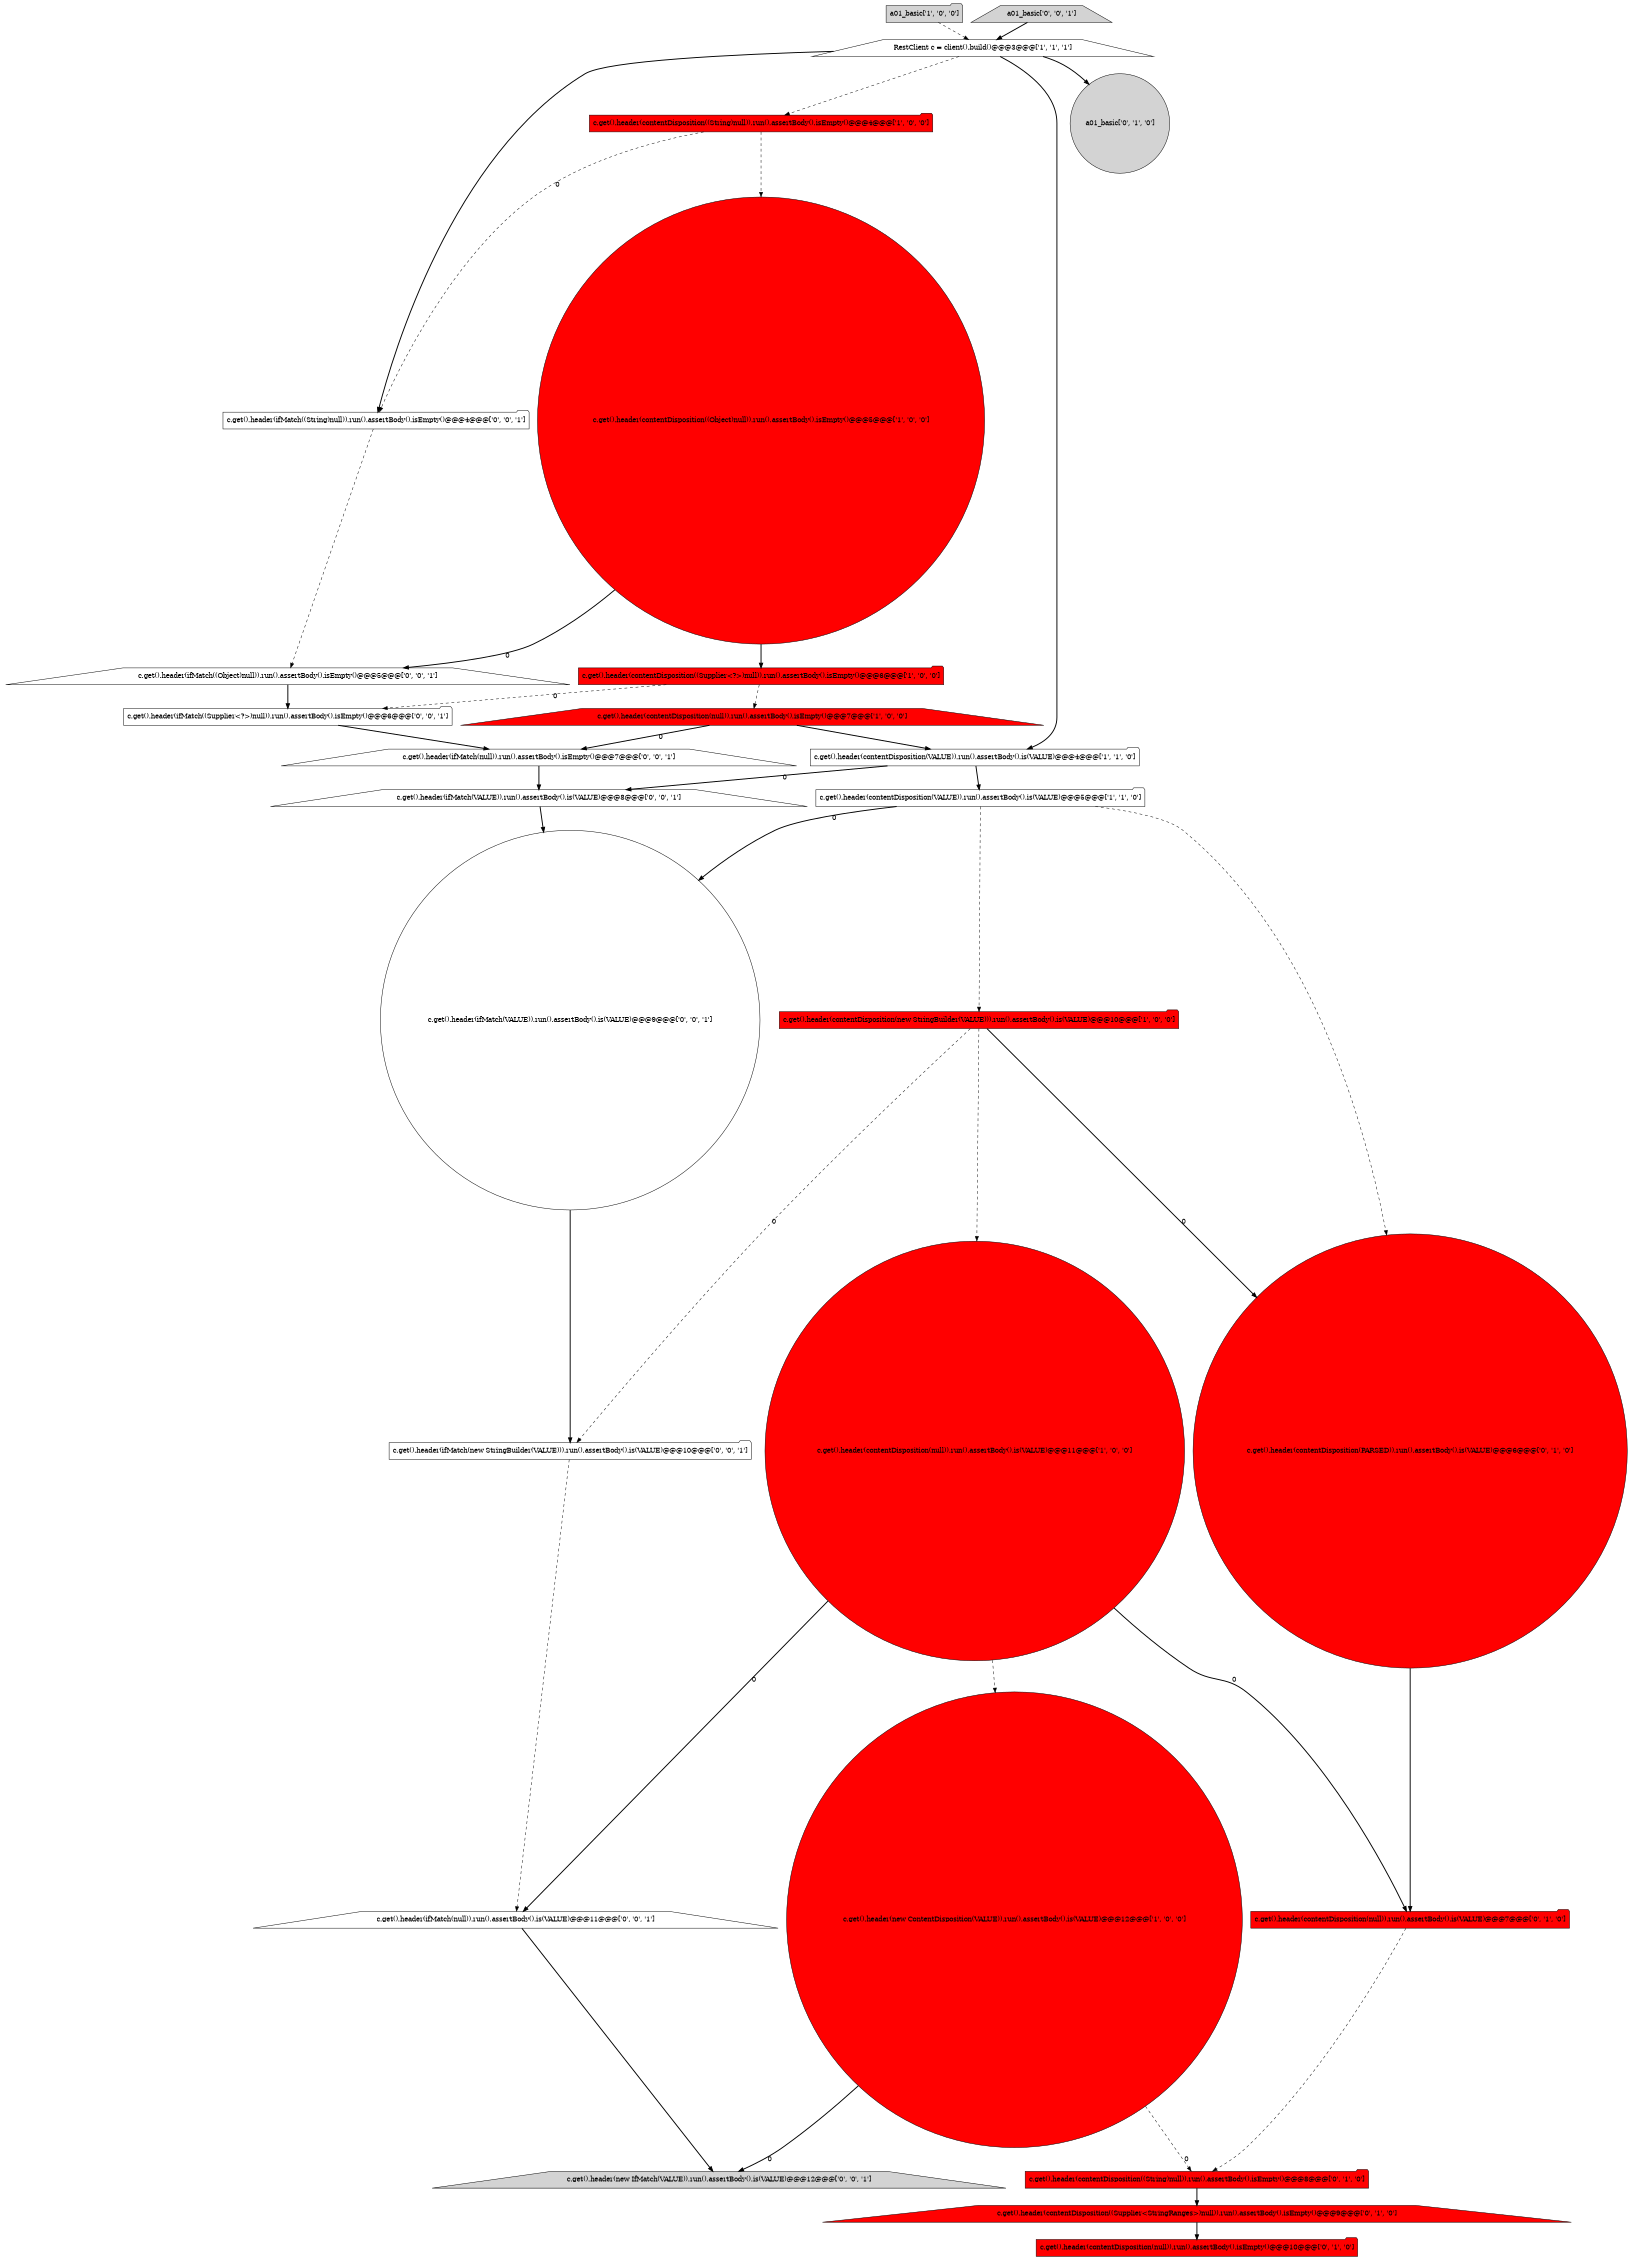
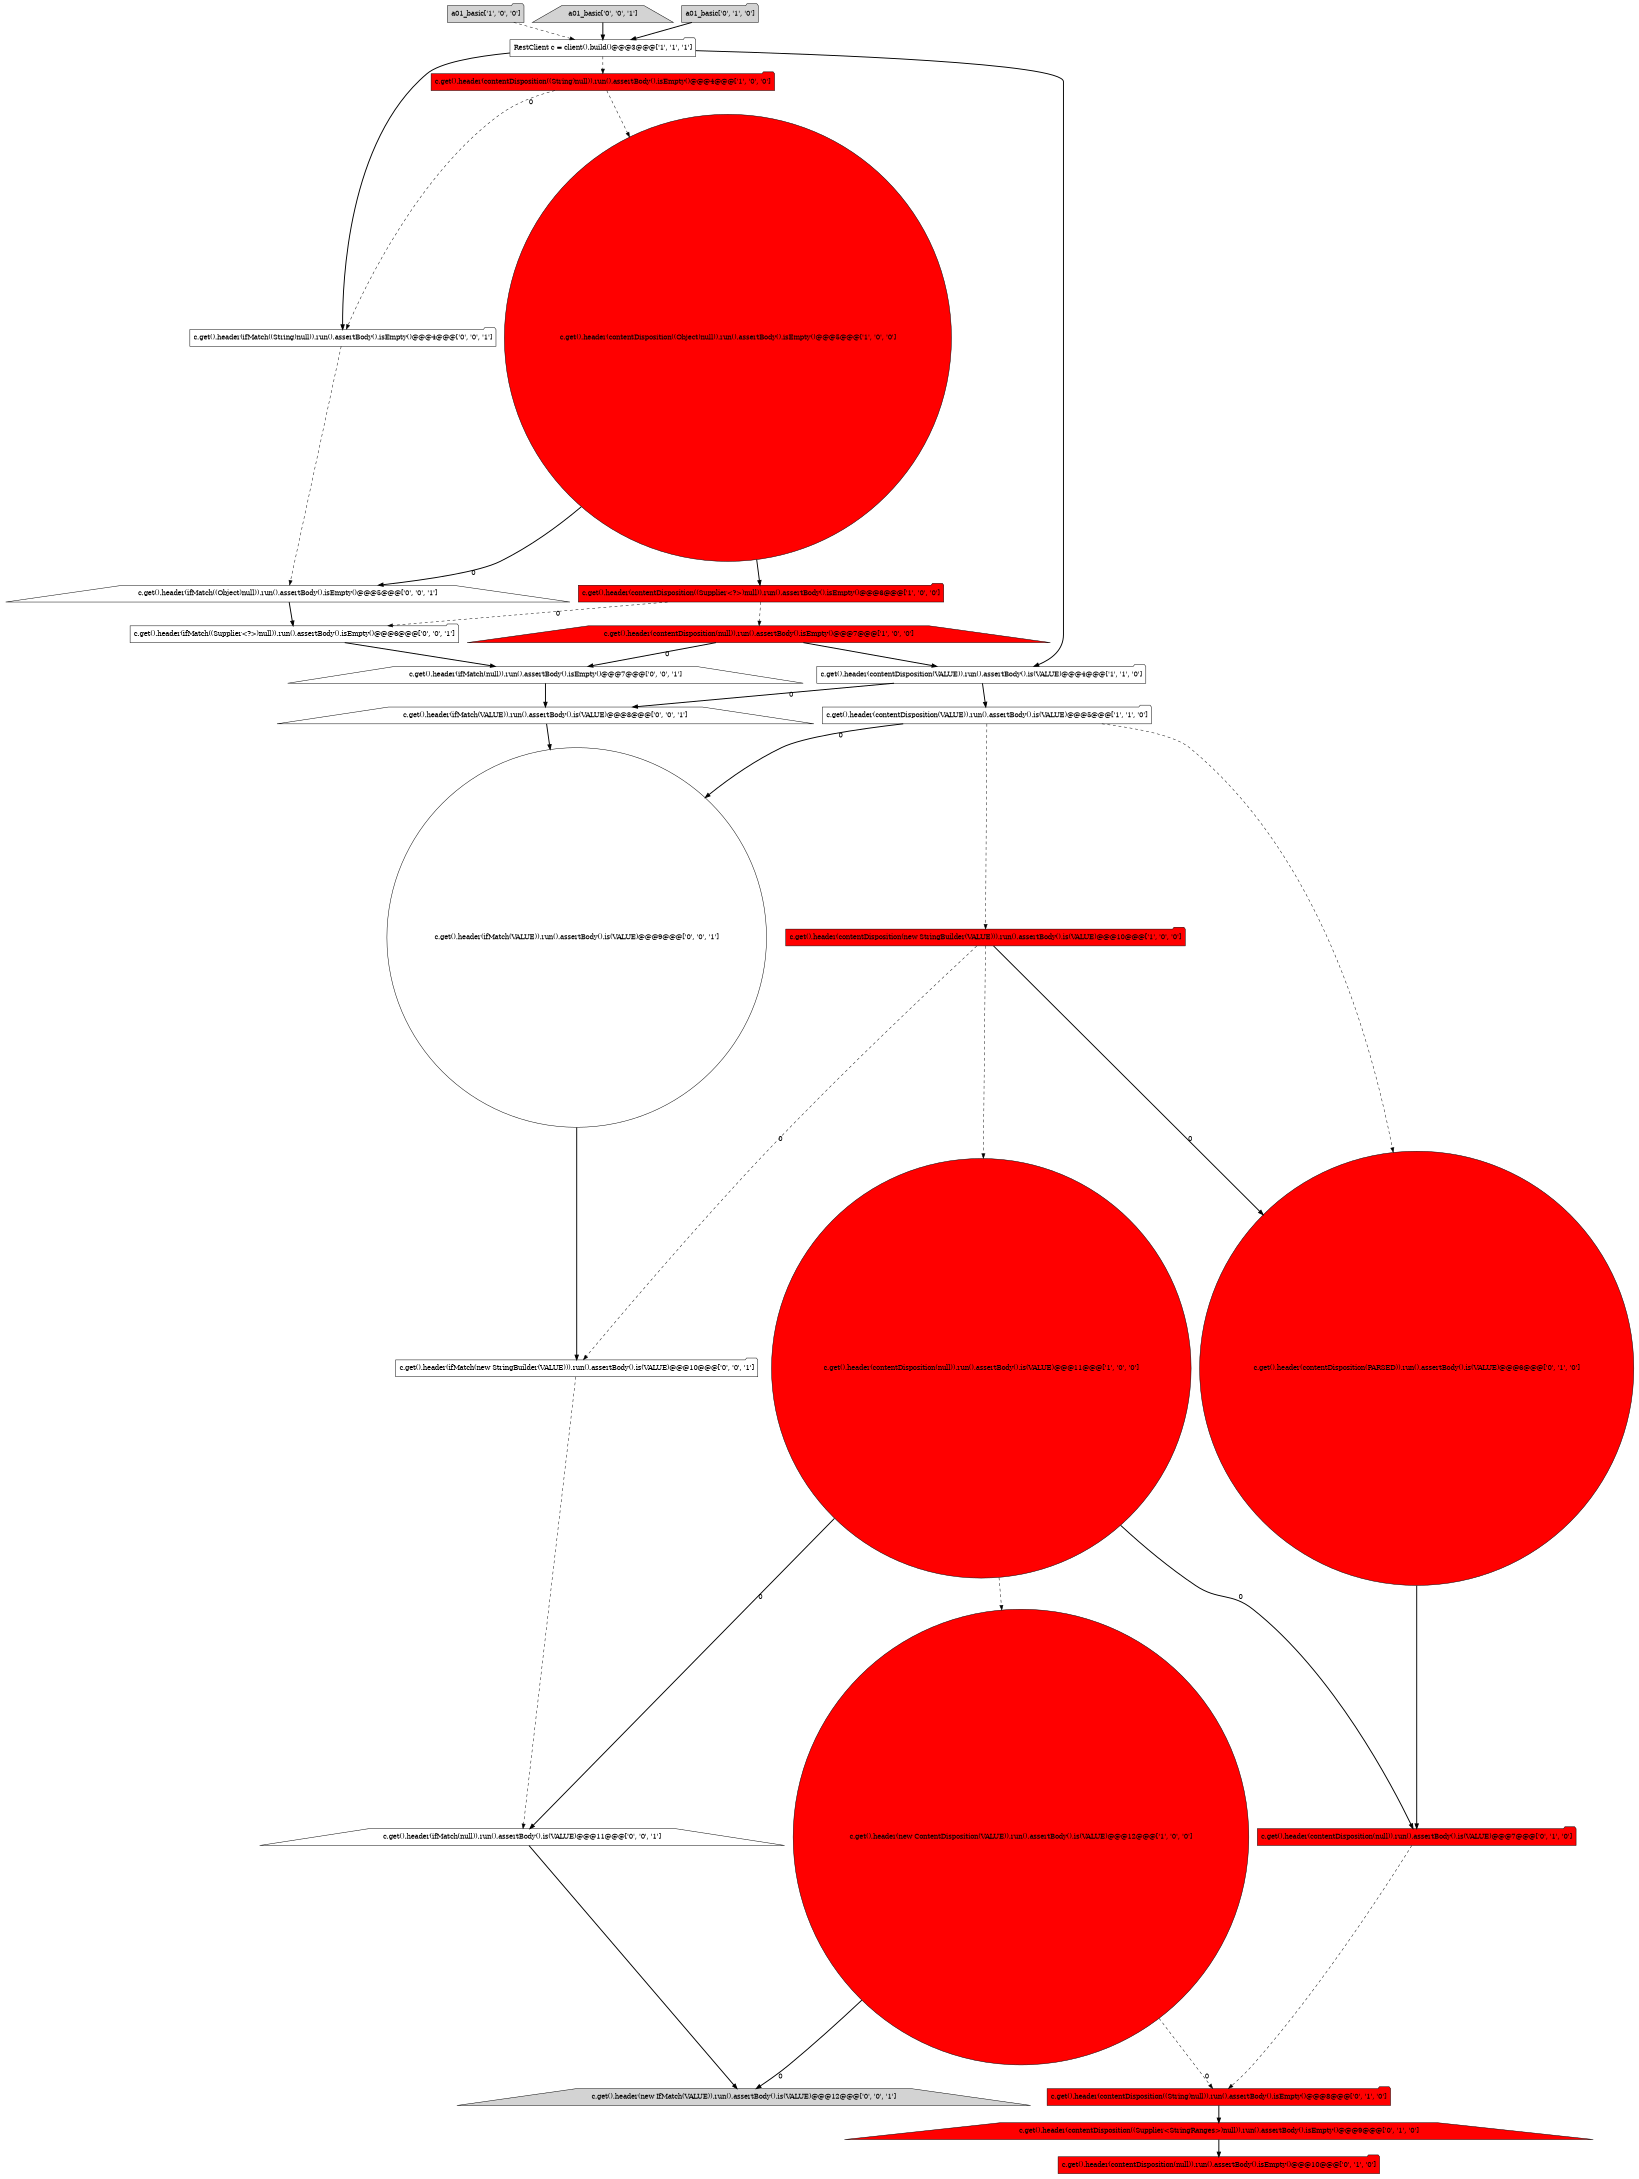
(983, 48) -> (603, 48)
(1066, 66) -> (664, 30)
(1120, 123) -> (720, 14)
